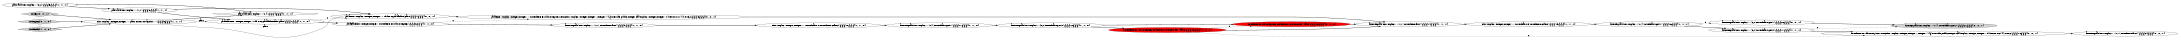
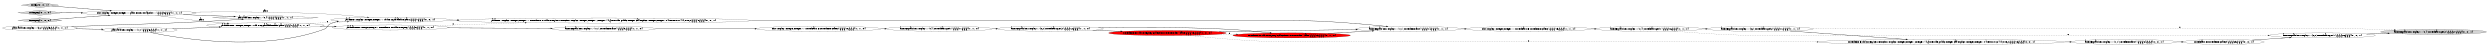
none -> (2224, 42)
